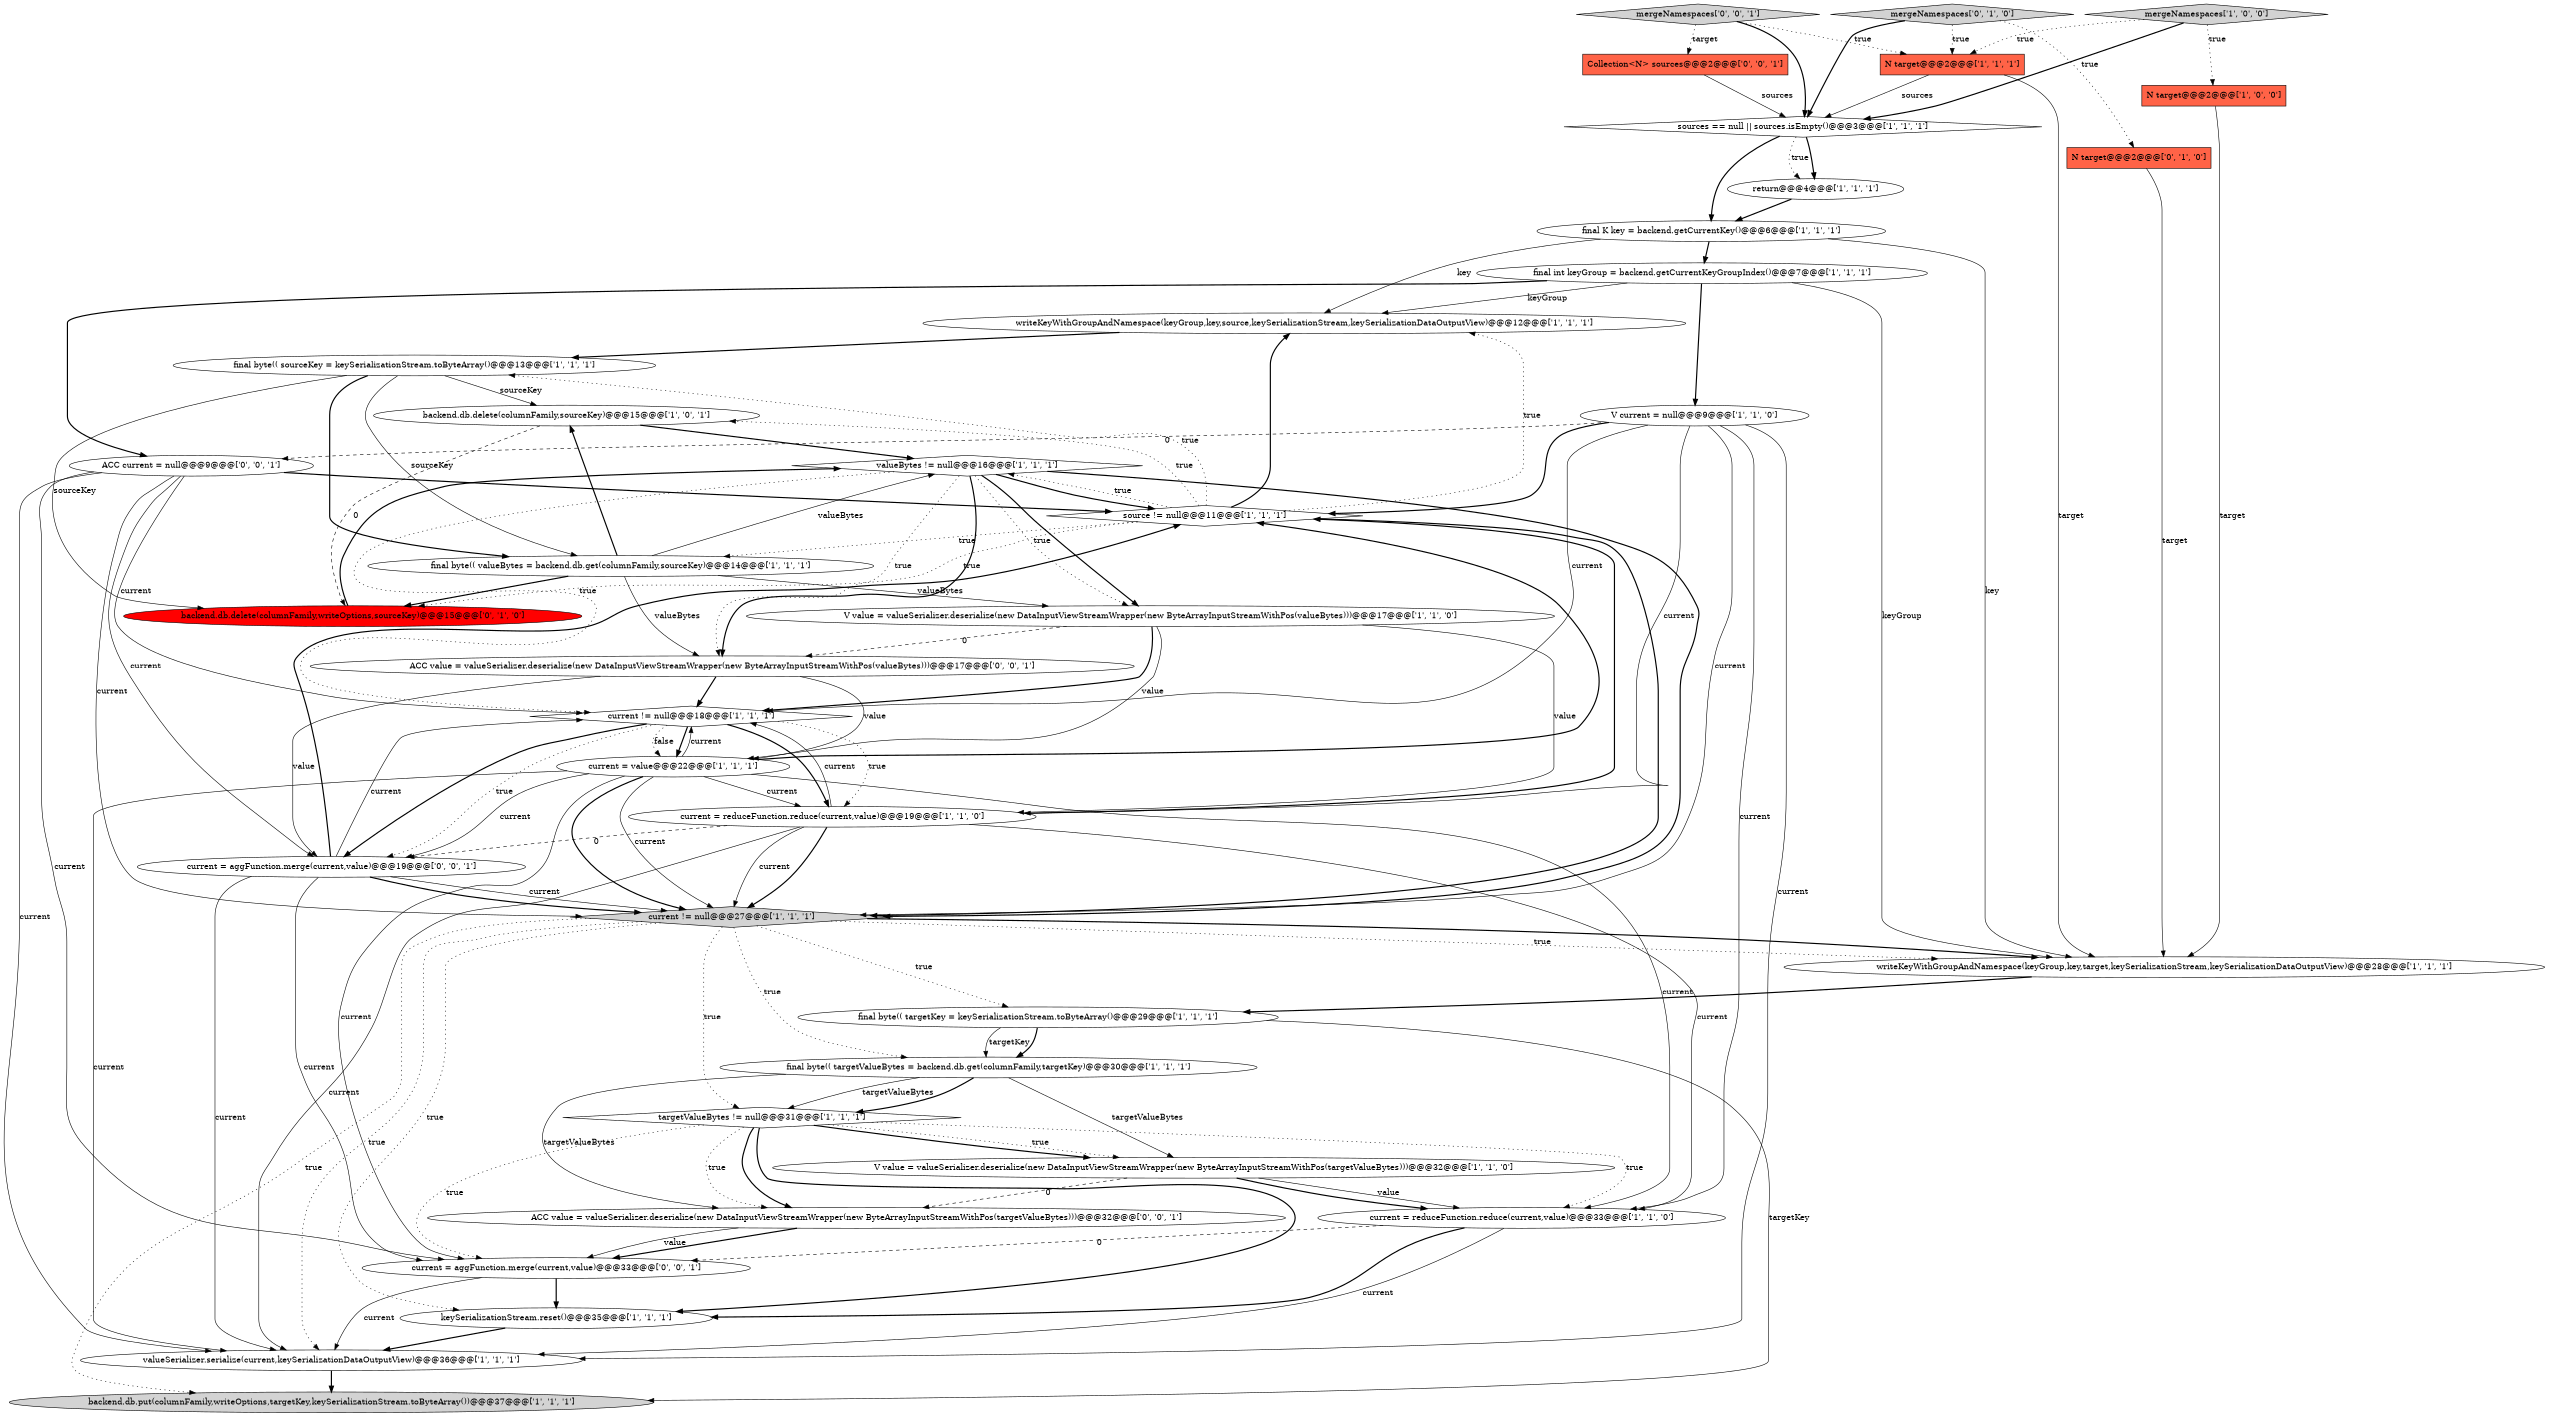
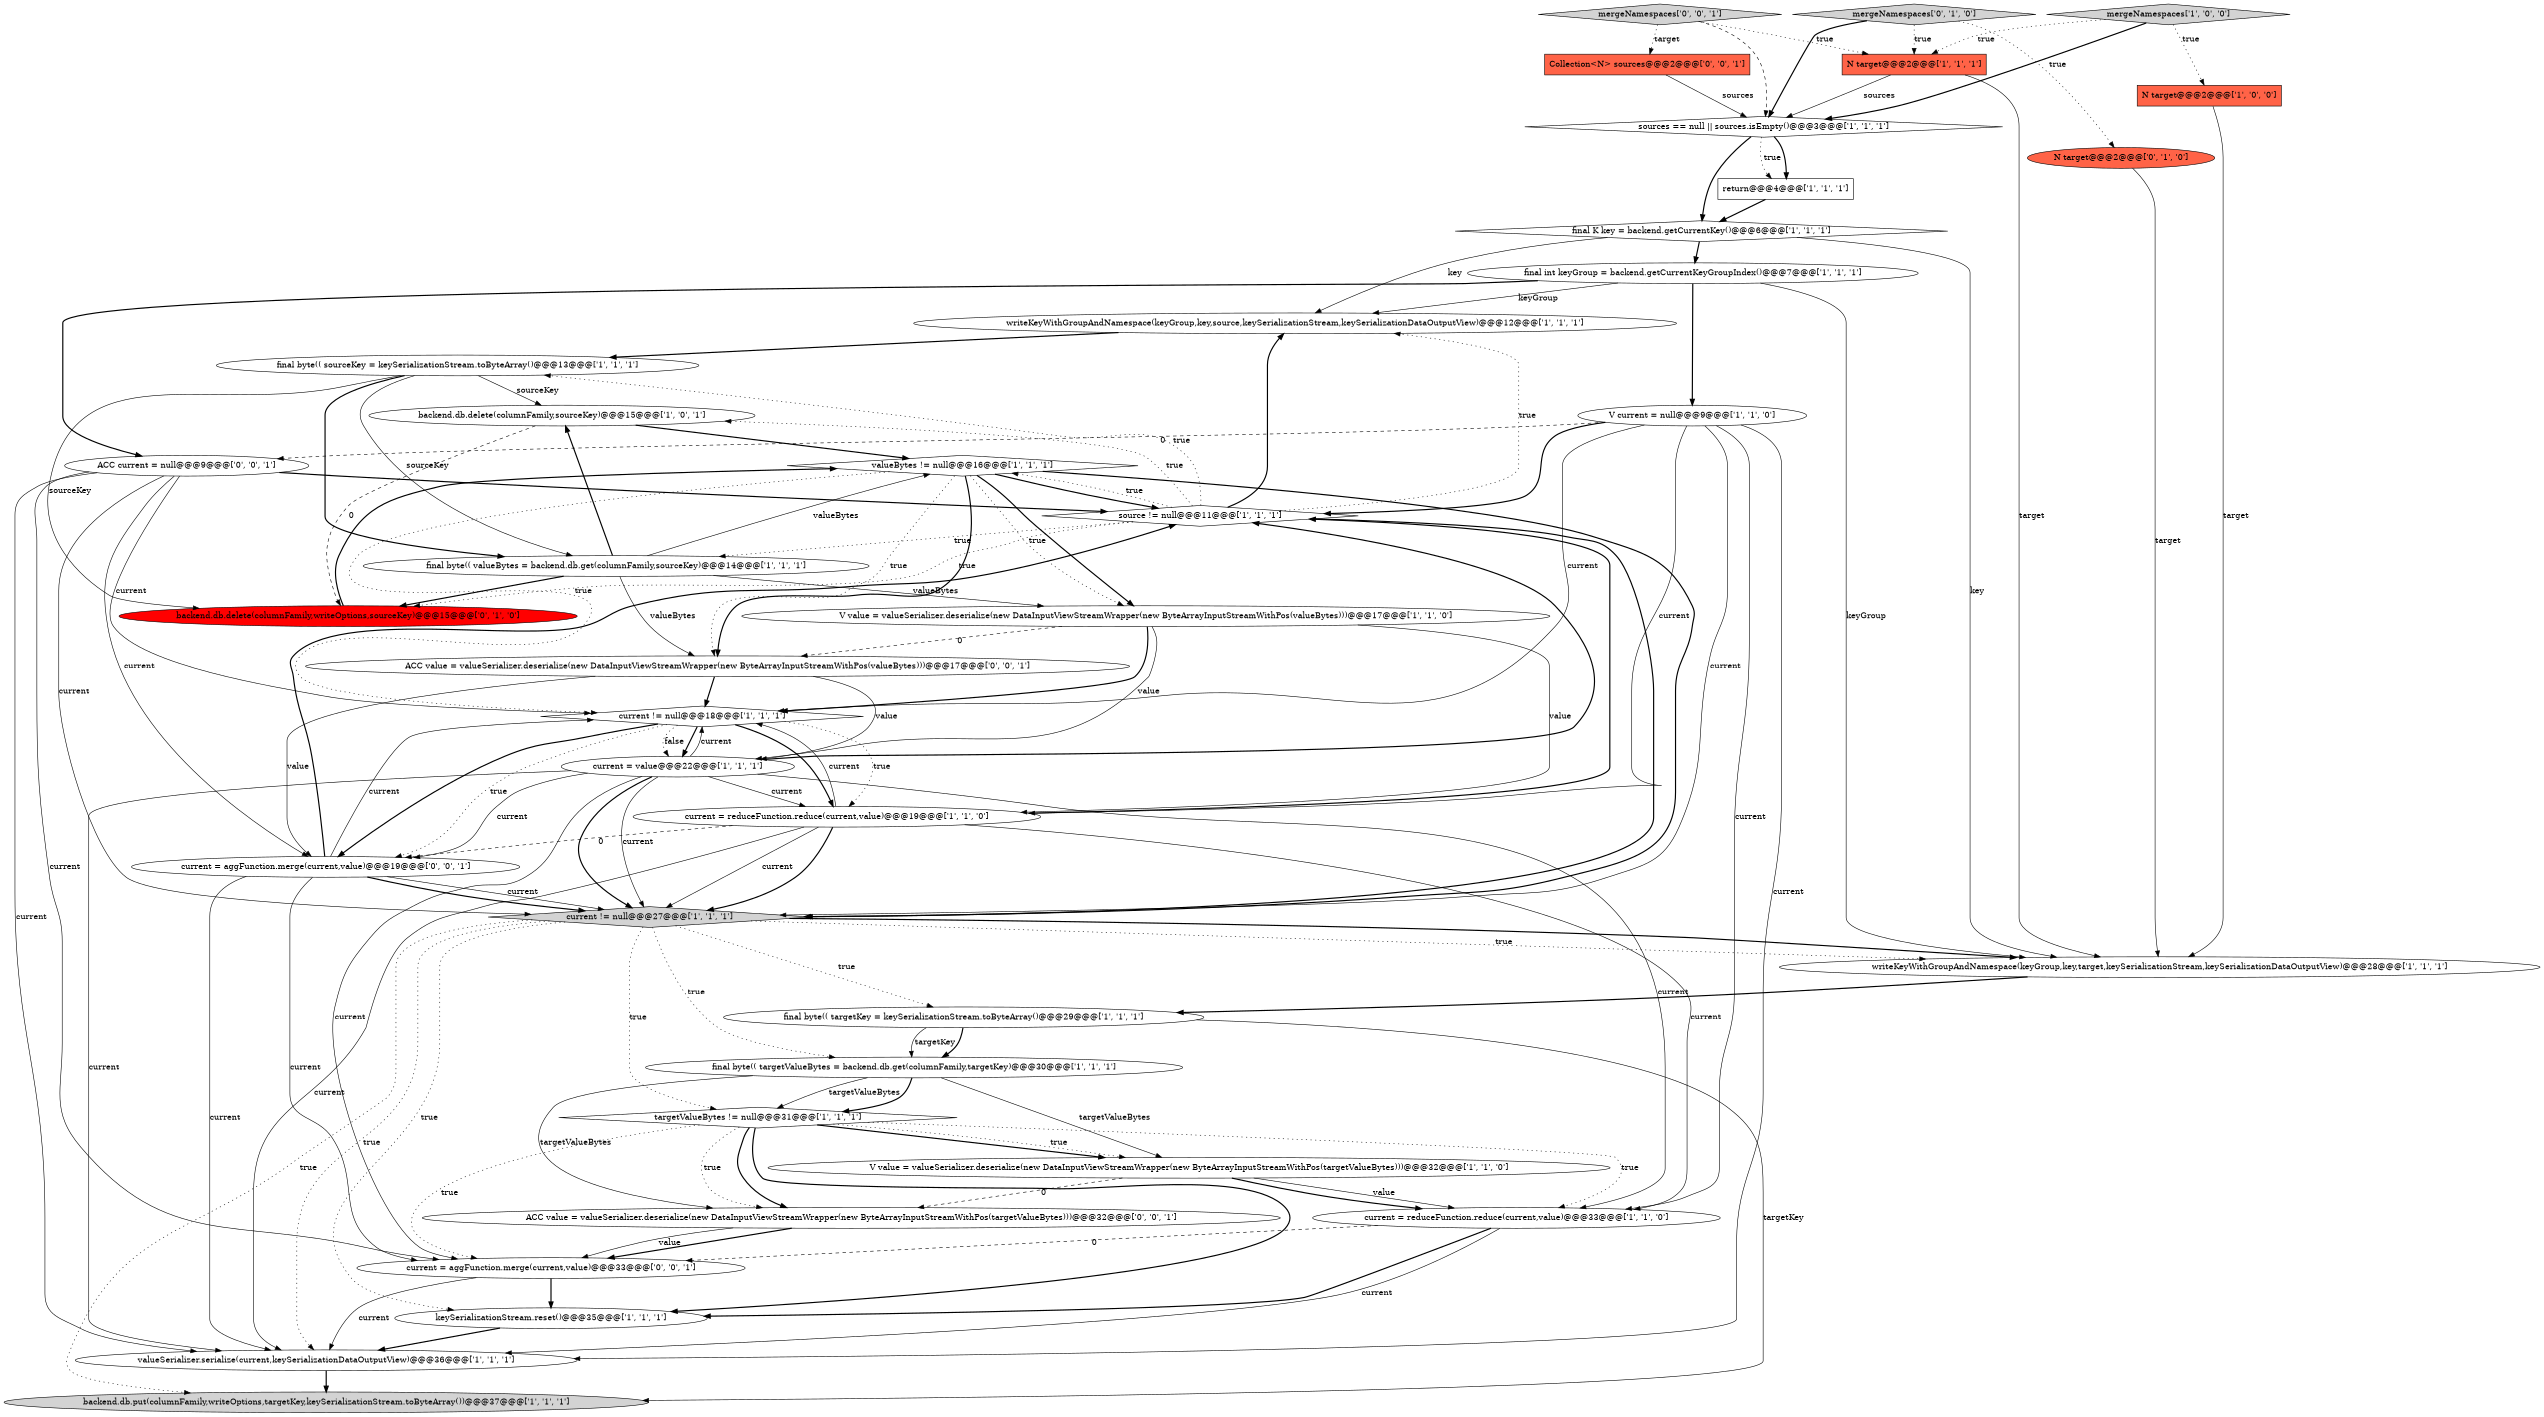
(1791, 51) -> (1753, 52)
(2139, 158) -> (2121, 158)
(1816, 189) -> (1786, 189)
(1711, 231) -> (1701, 231)
